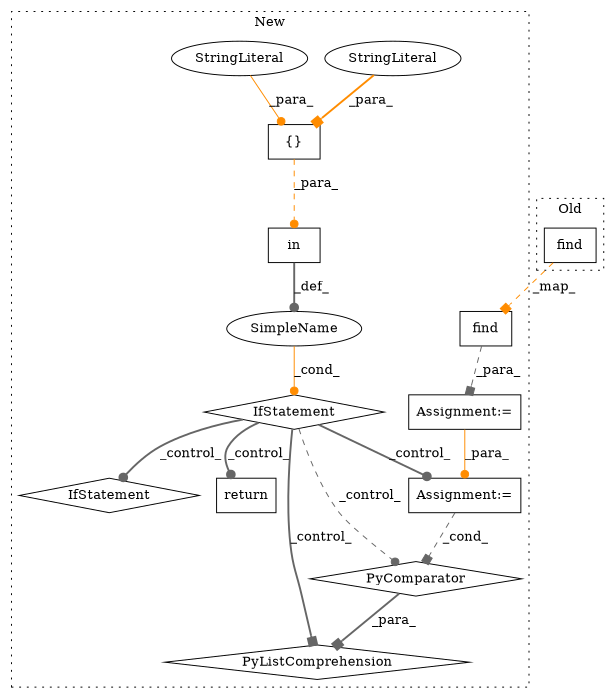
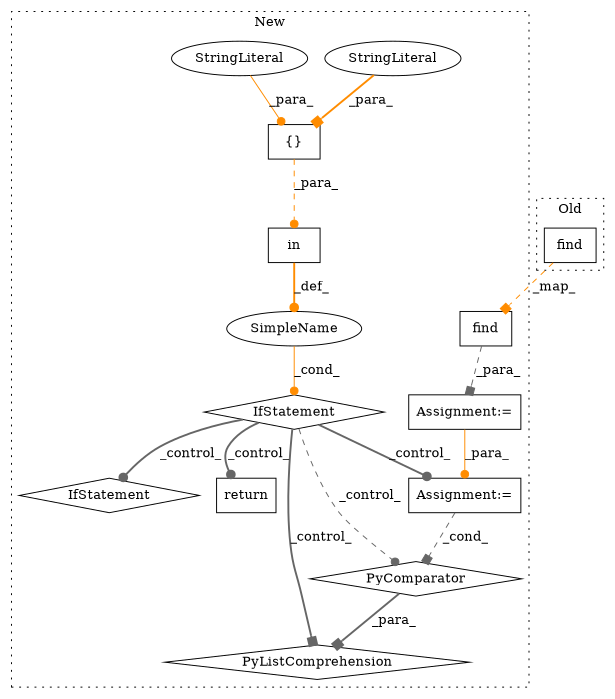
(294, 283) -> (294, 283)
